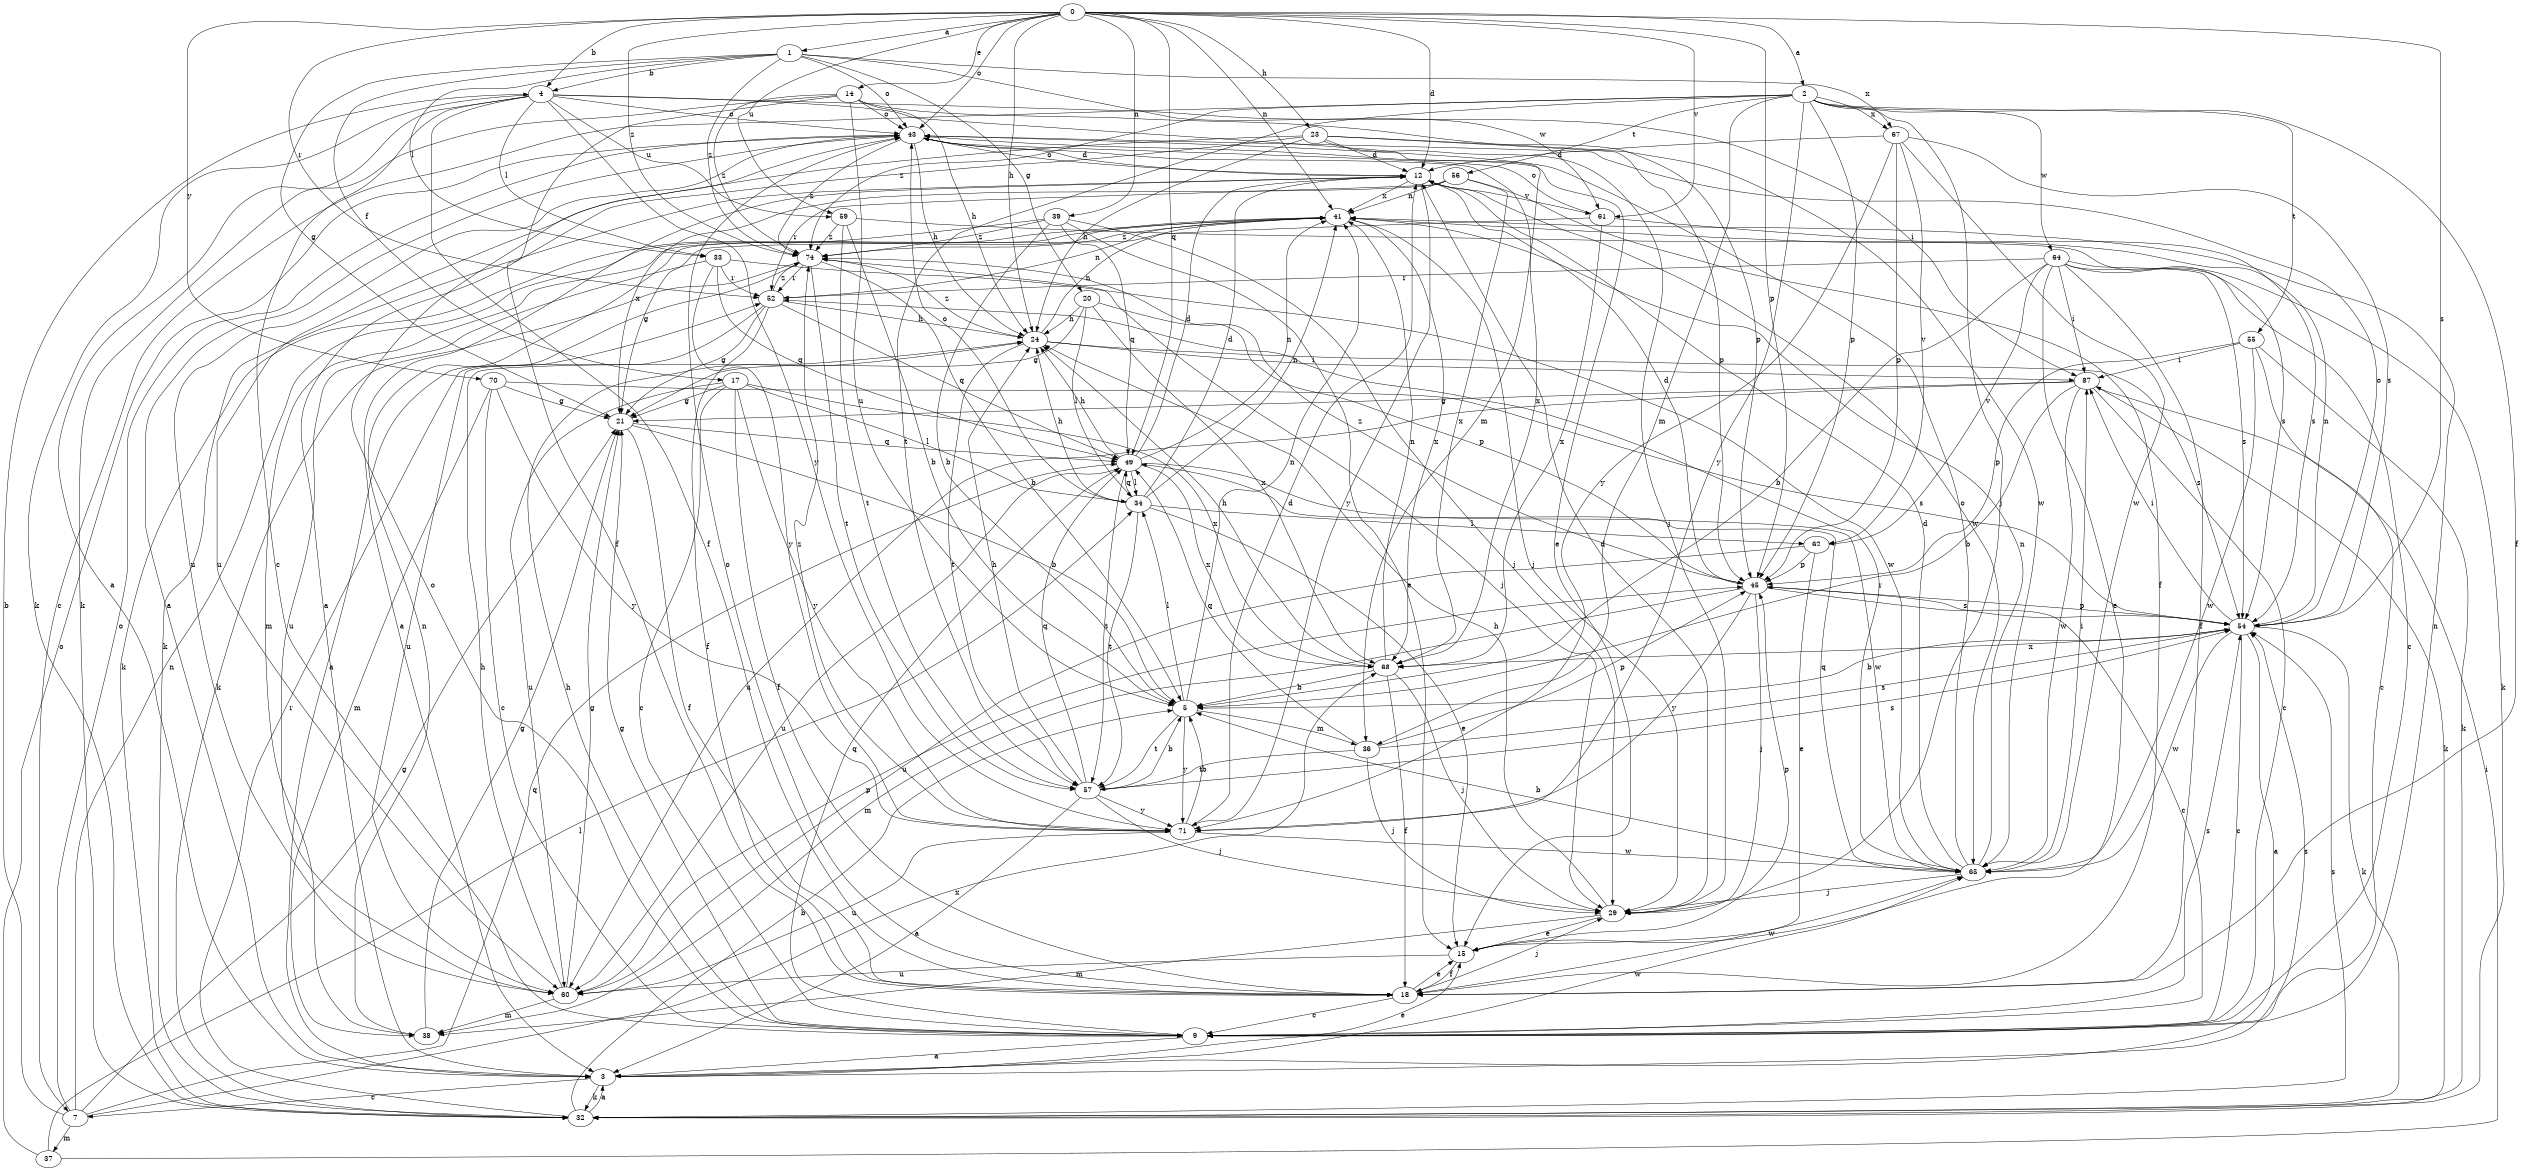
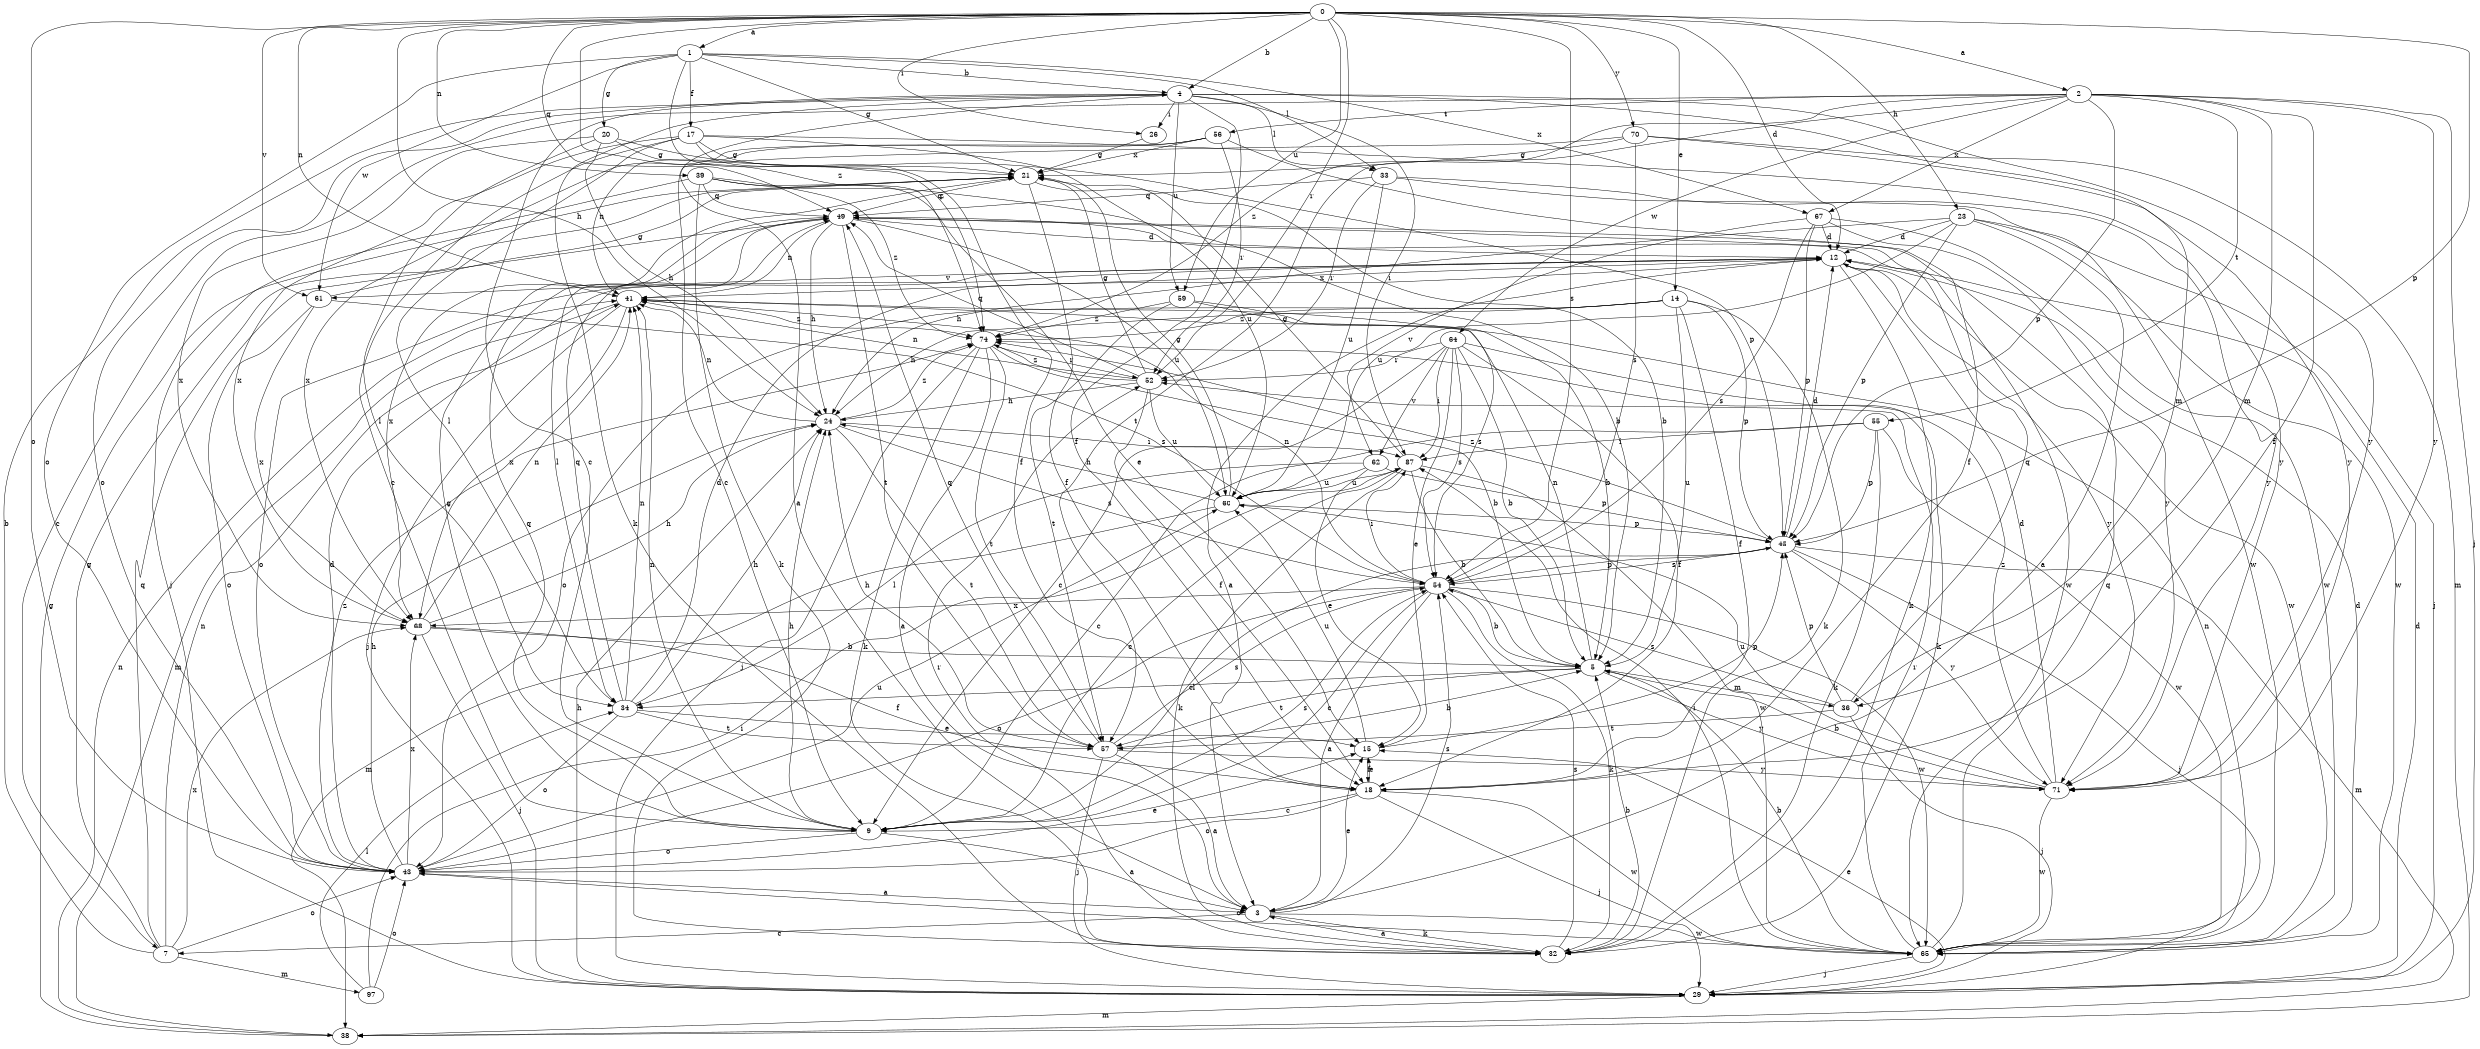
none -> (1154, 135)
(1459, 527) -> (981, 521)
(49, 1159) -> (371, 995)
